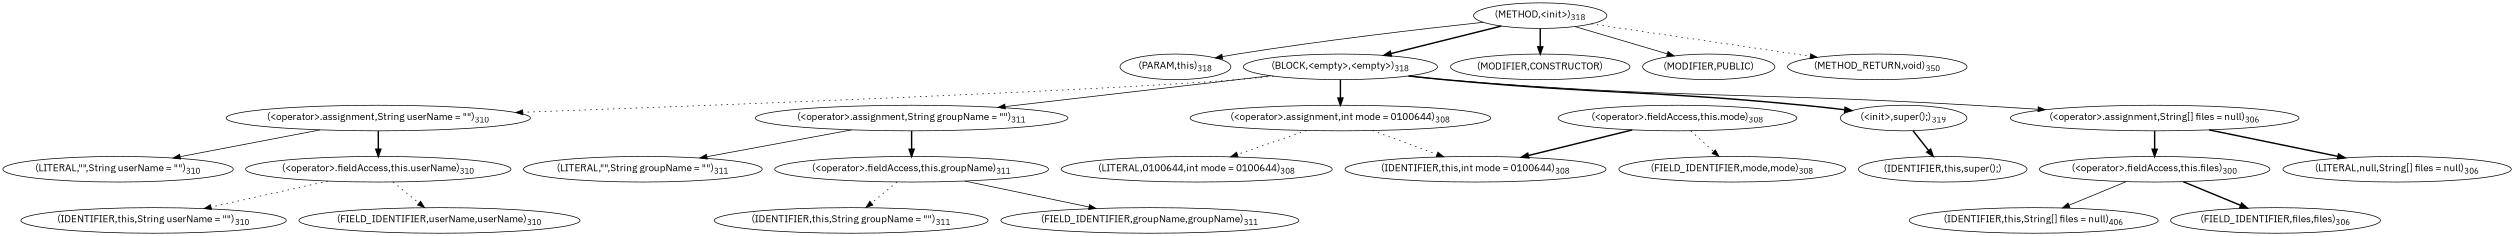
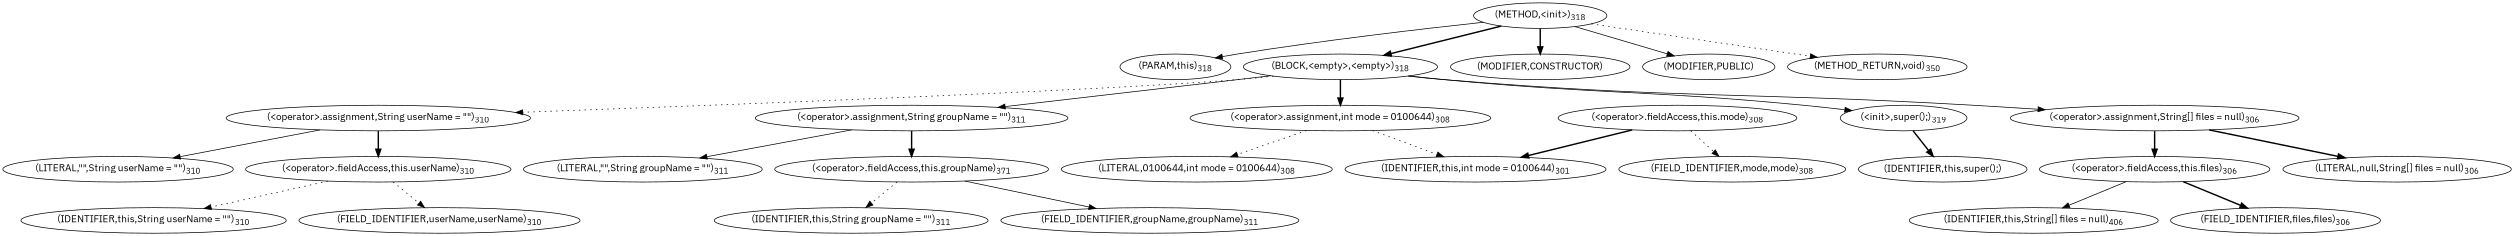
(1627, 92) -> (1627, 92)
(1004, 168) -> (1004, 168)
(1563, 168) -> (1563, 168)
(2230, 168) -> (2230, 168)
